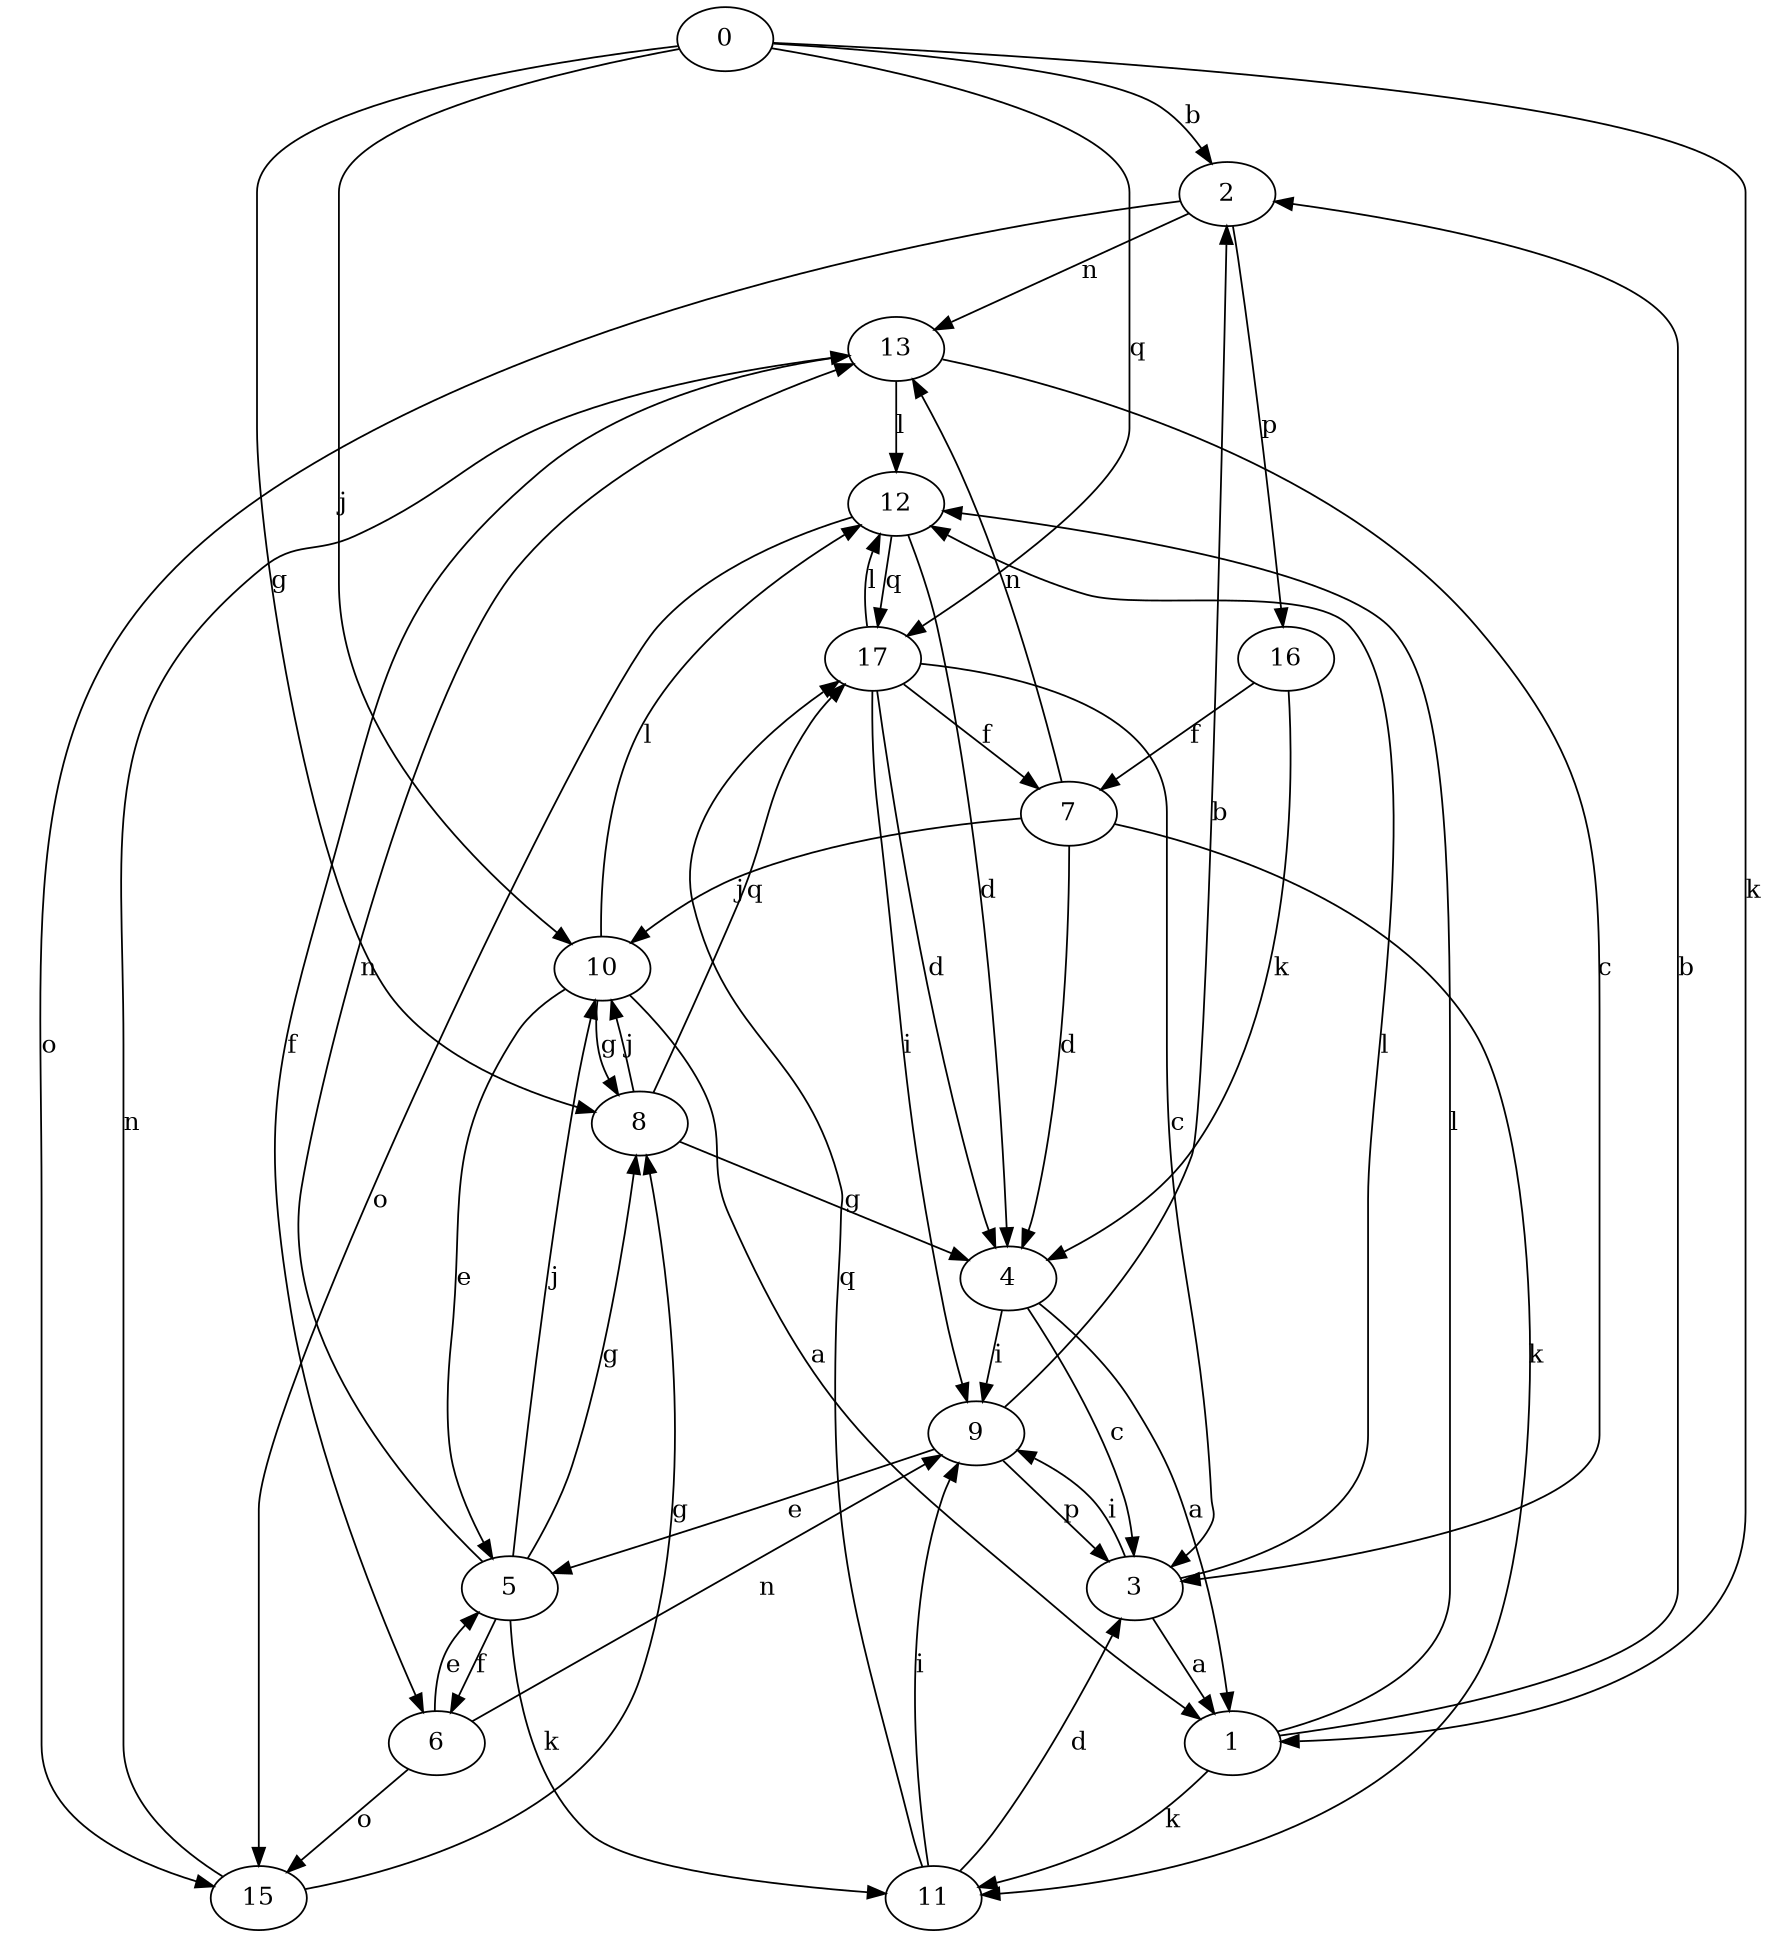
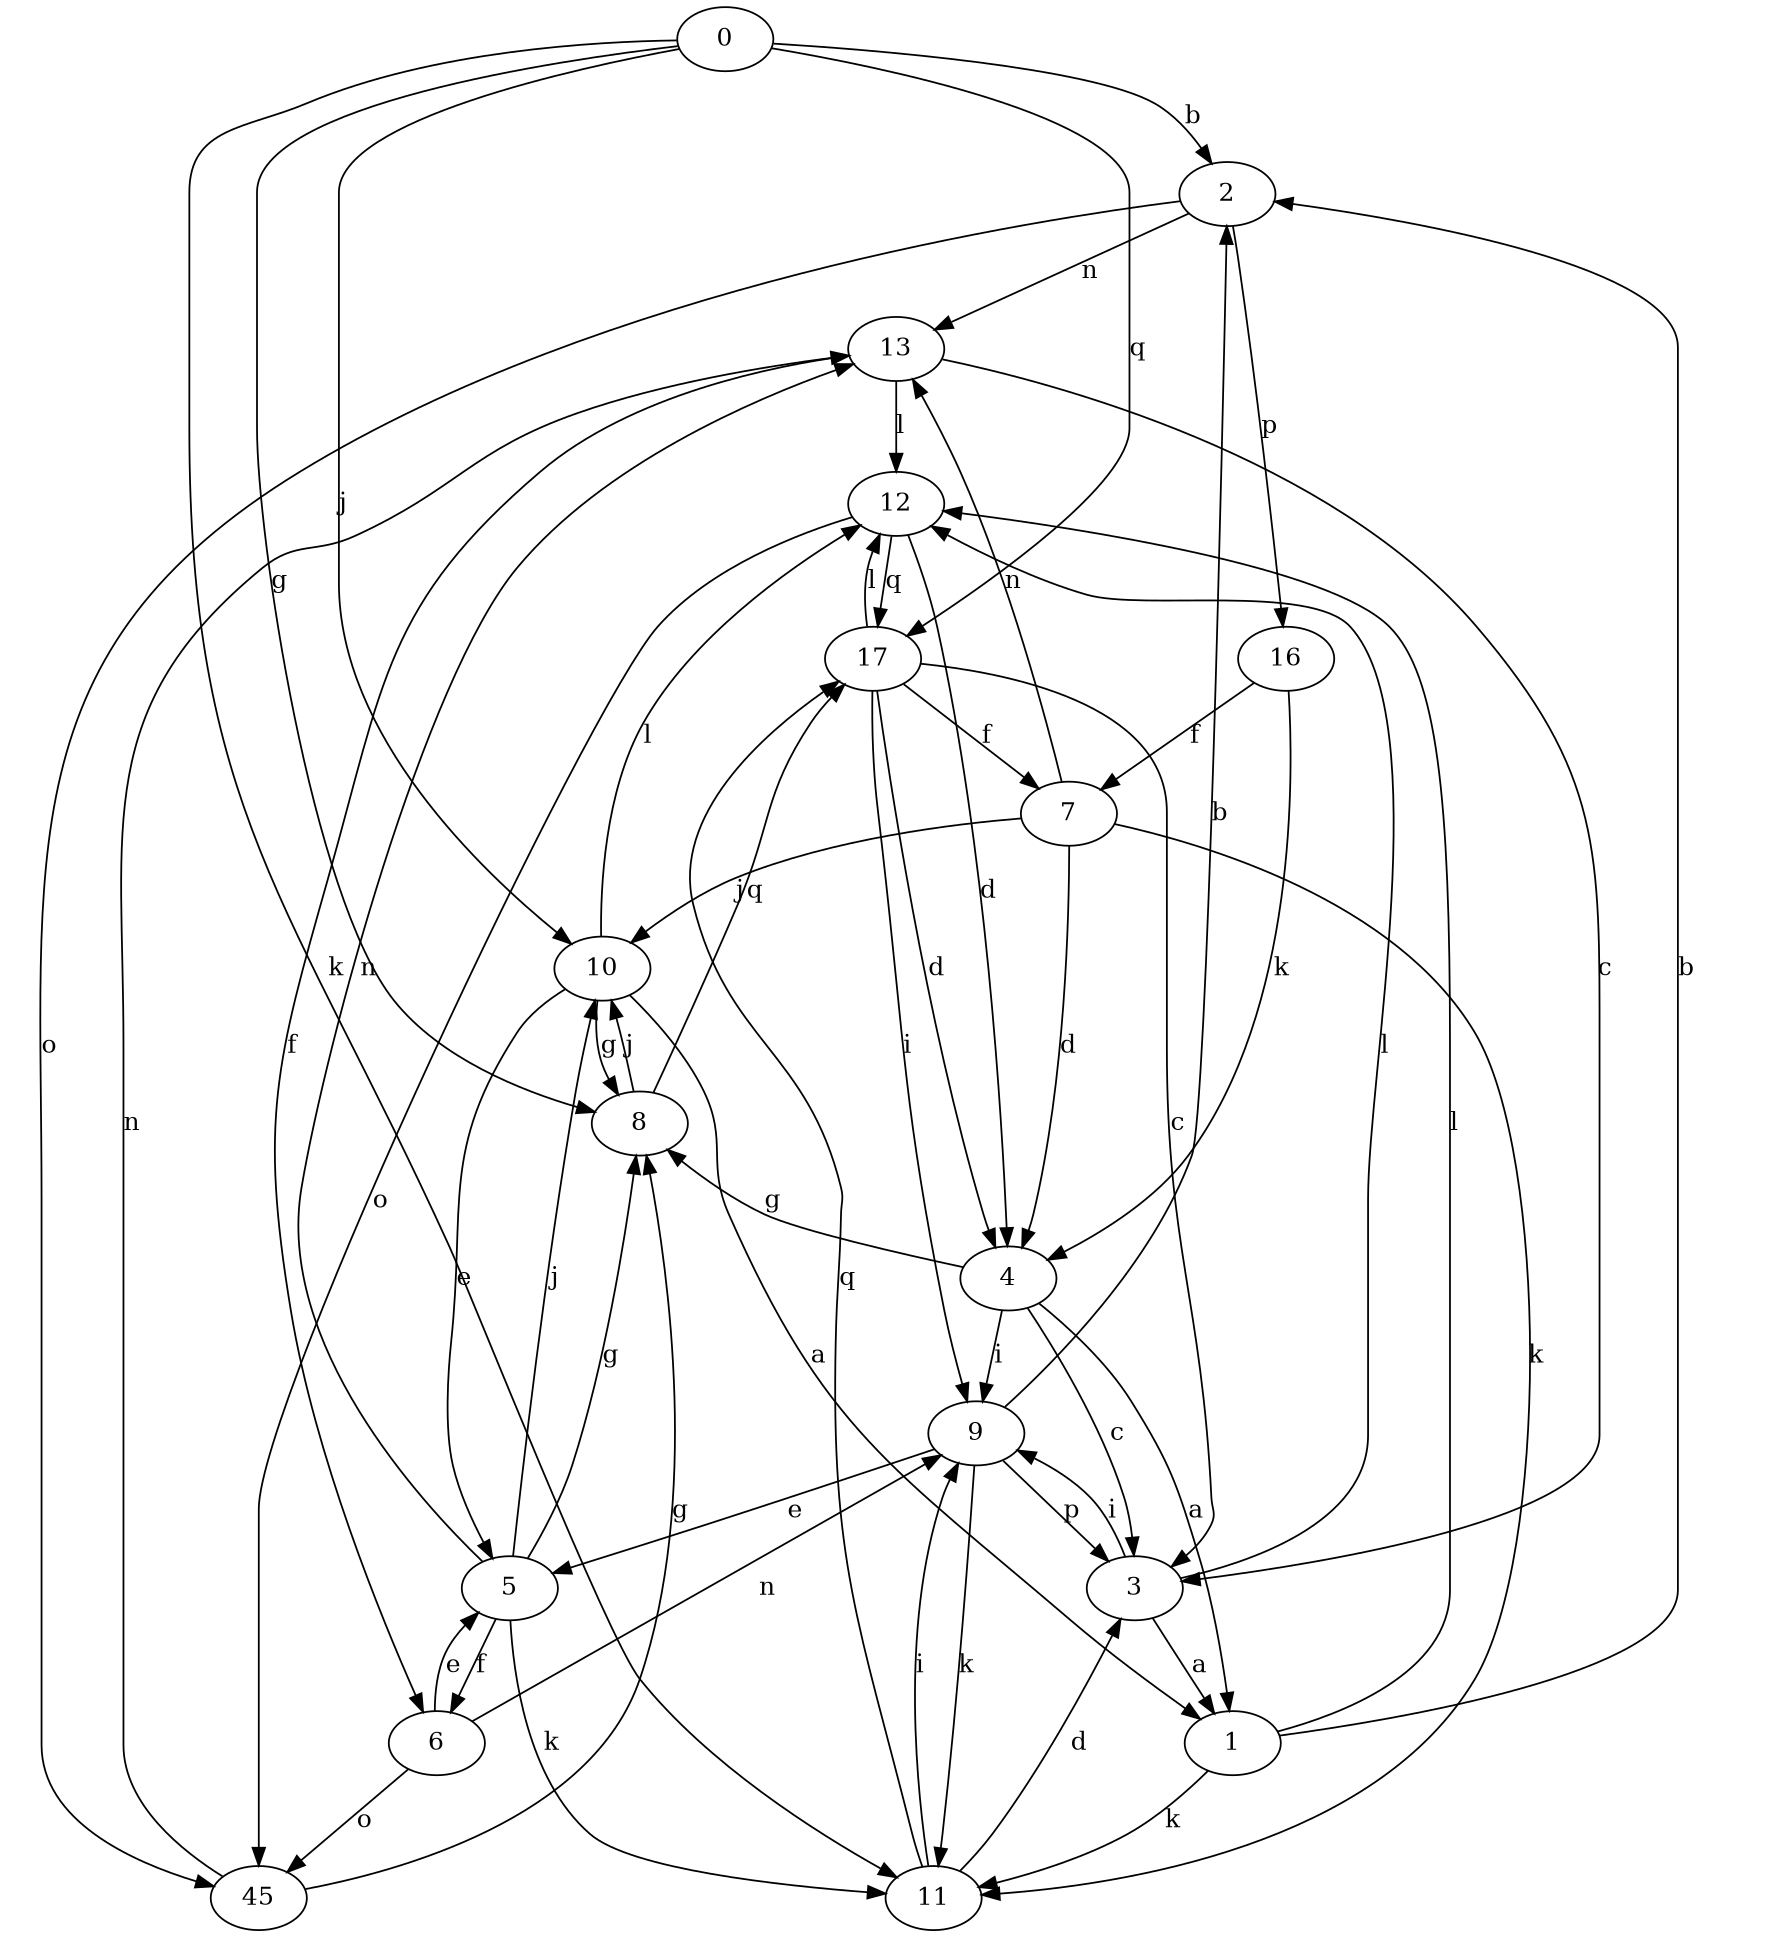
(1746, 628) -> (263, 858)
(816, 1198) -> (815, 1231)
none -> (960, 1657)
(259, 1898) -> (259, 1898)
